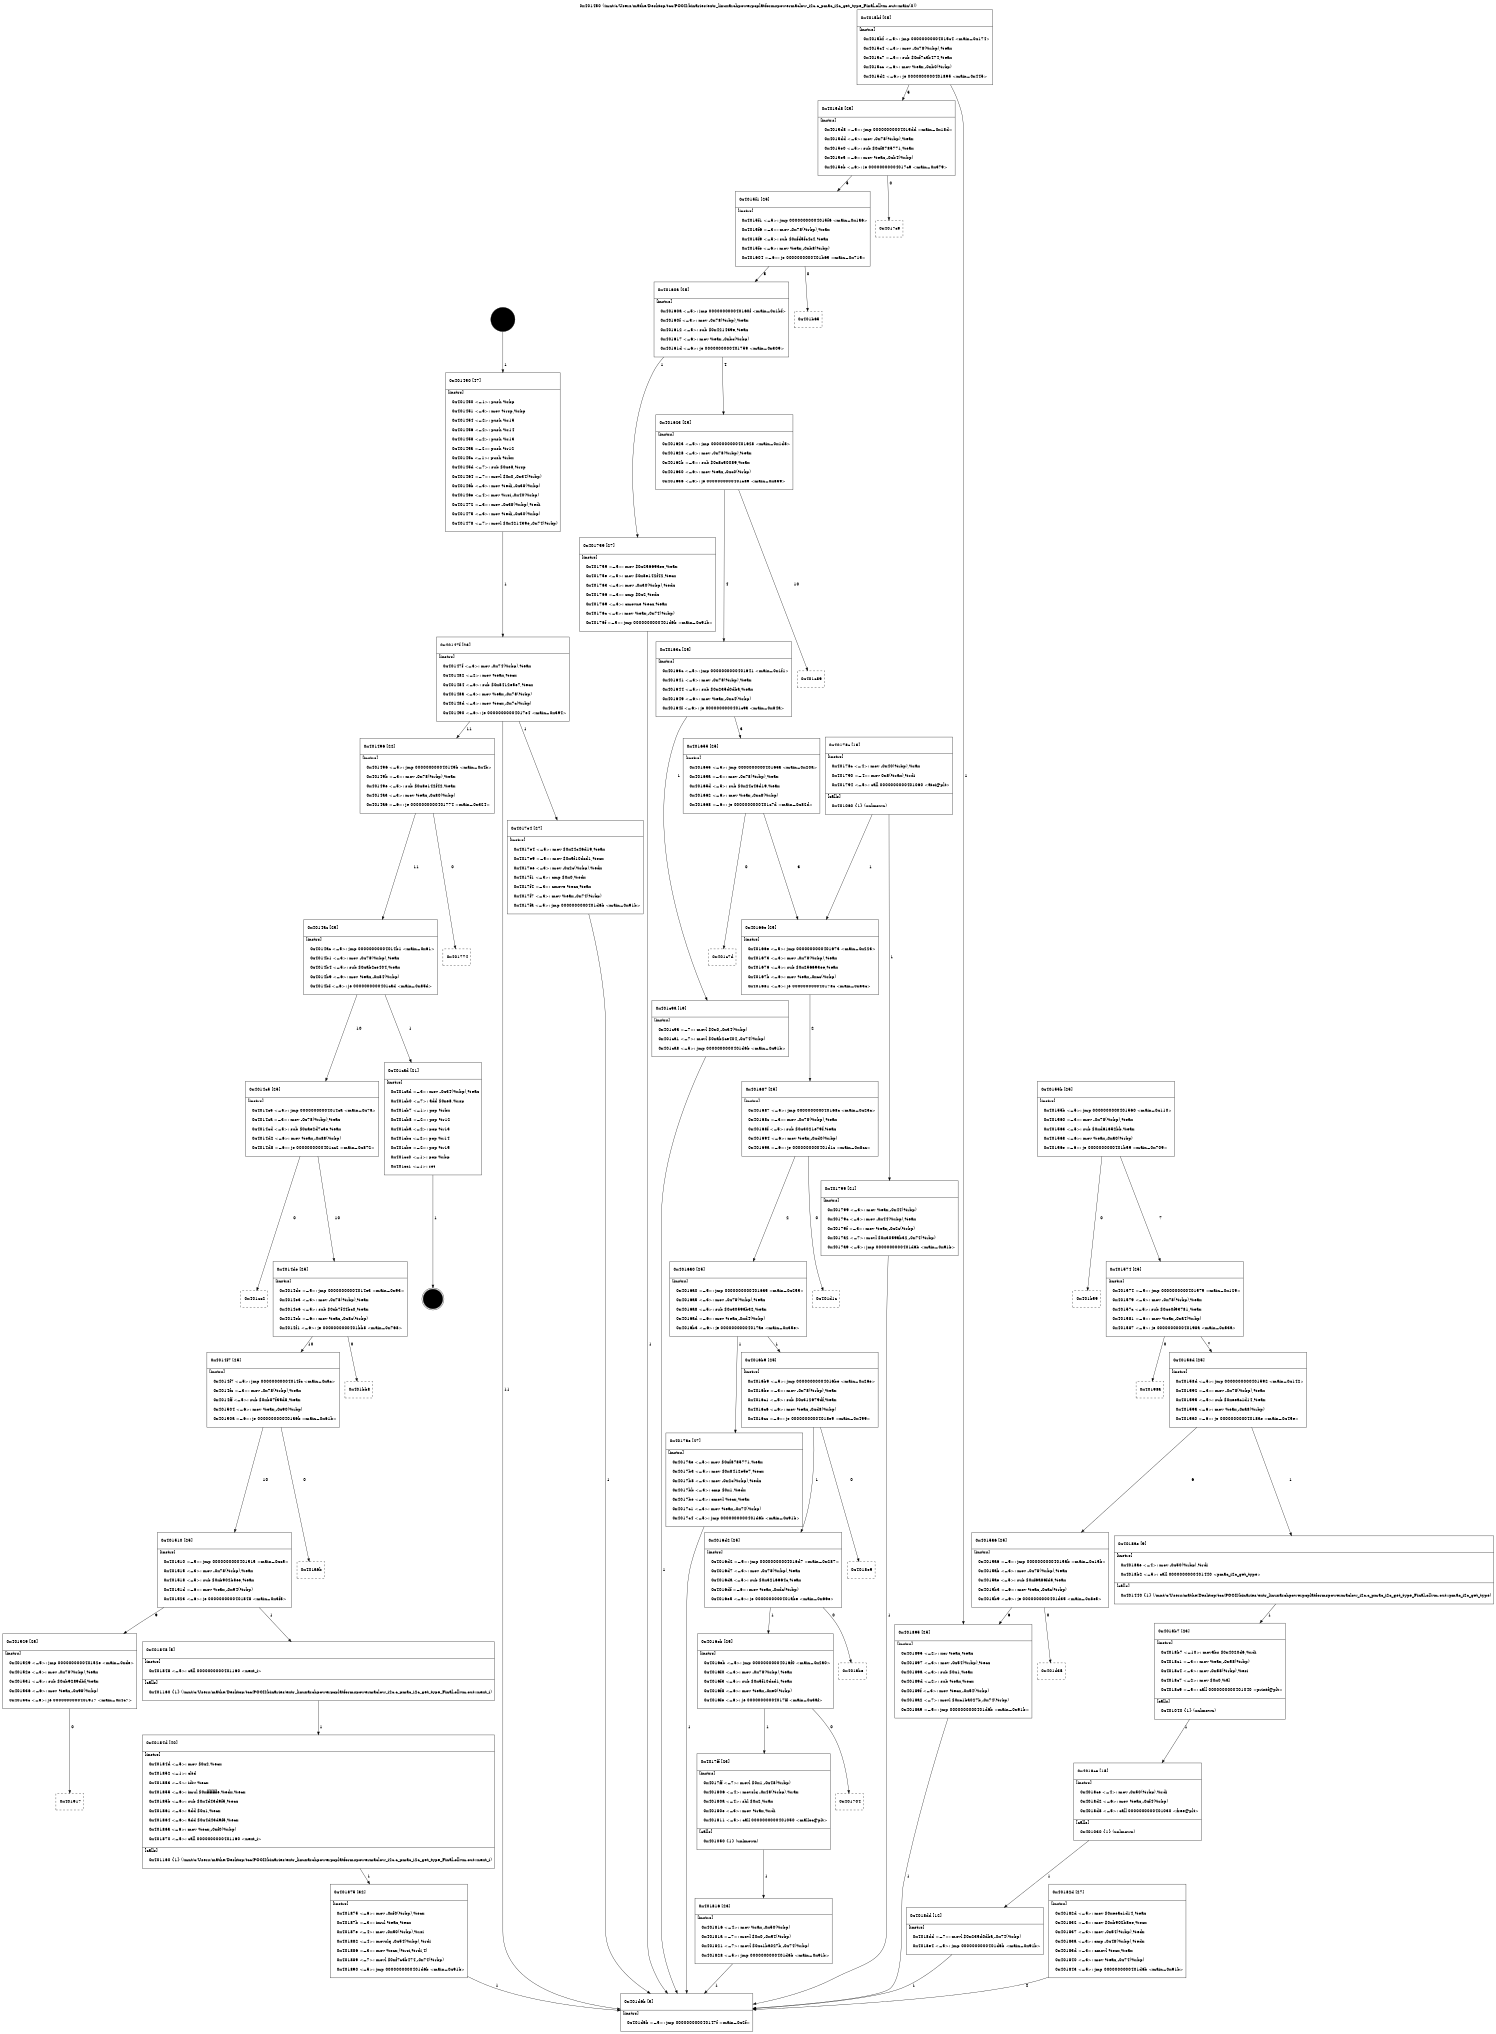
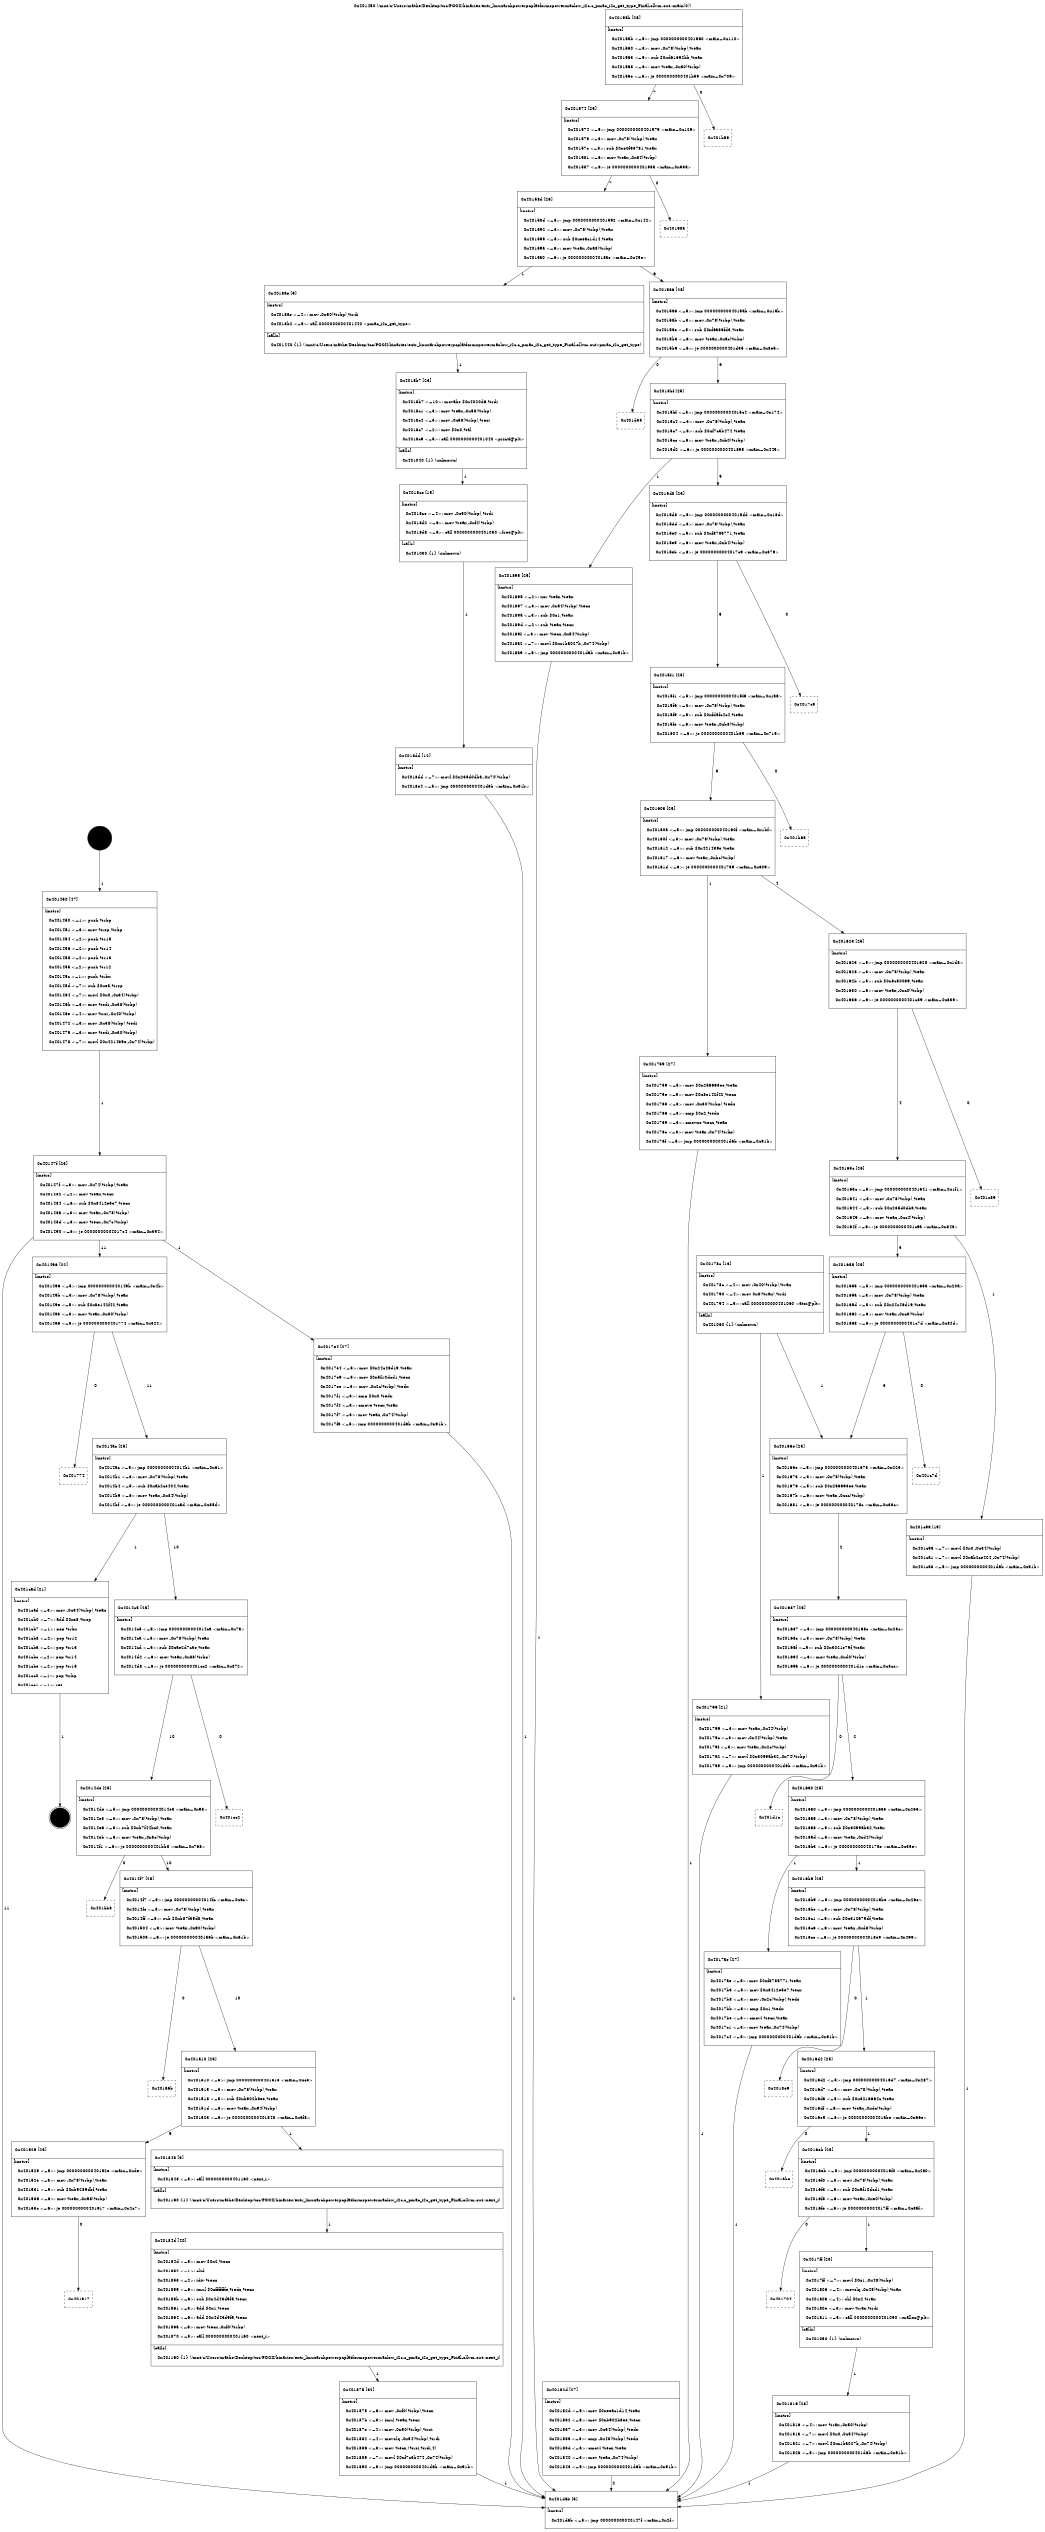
(796, 584) -> (968, 1103)
(1006, 1615) -> (718, 369)
